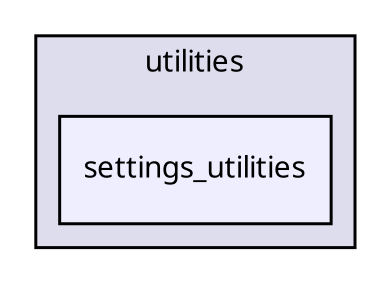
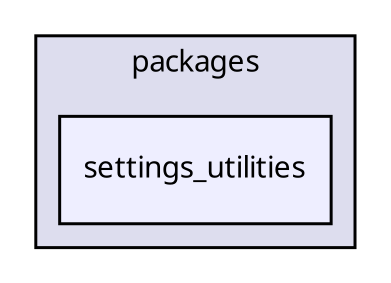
(195, 64) -> (195, 64)
